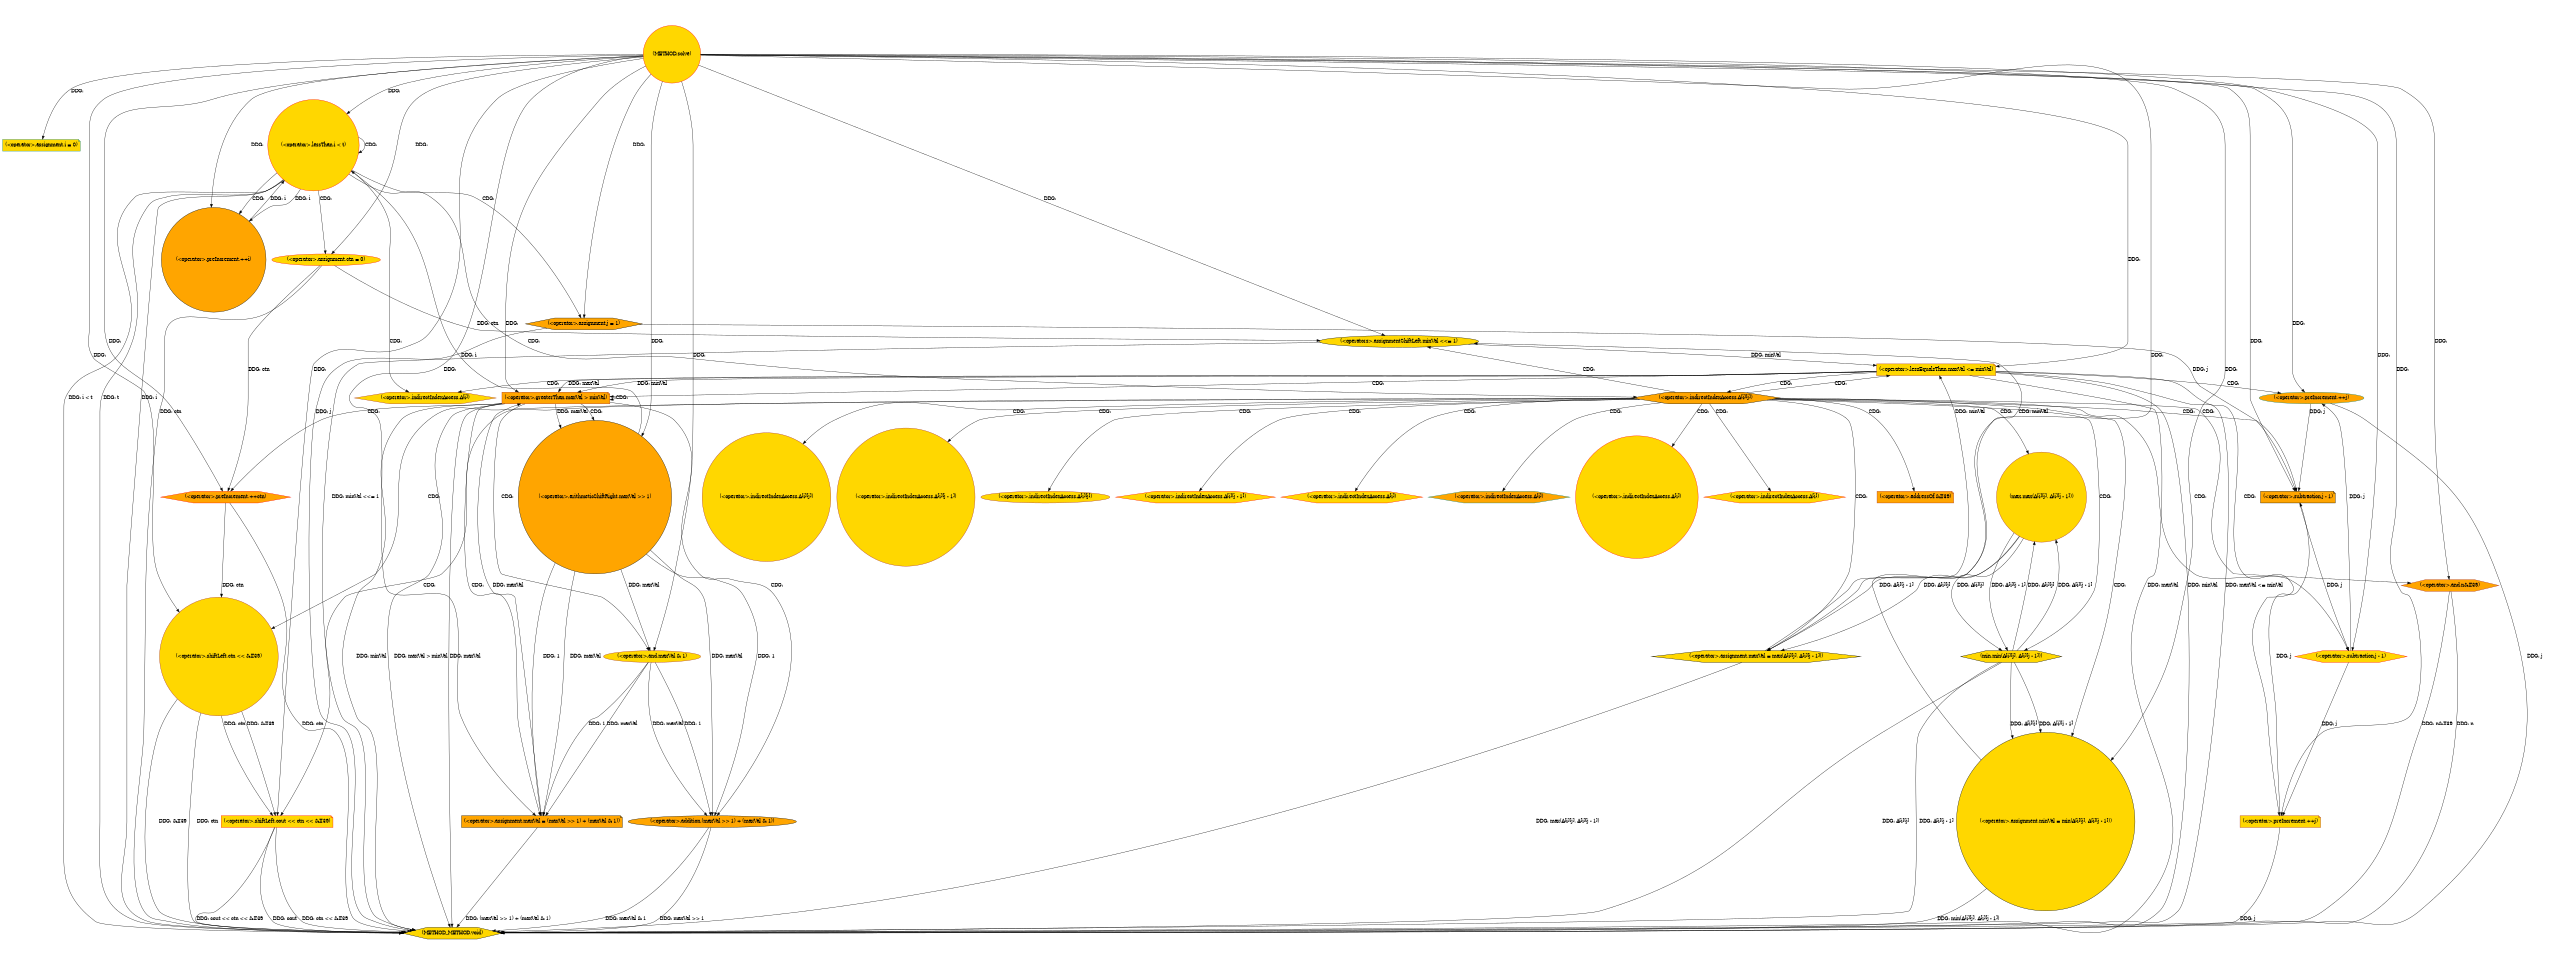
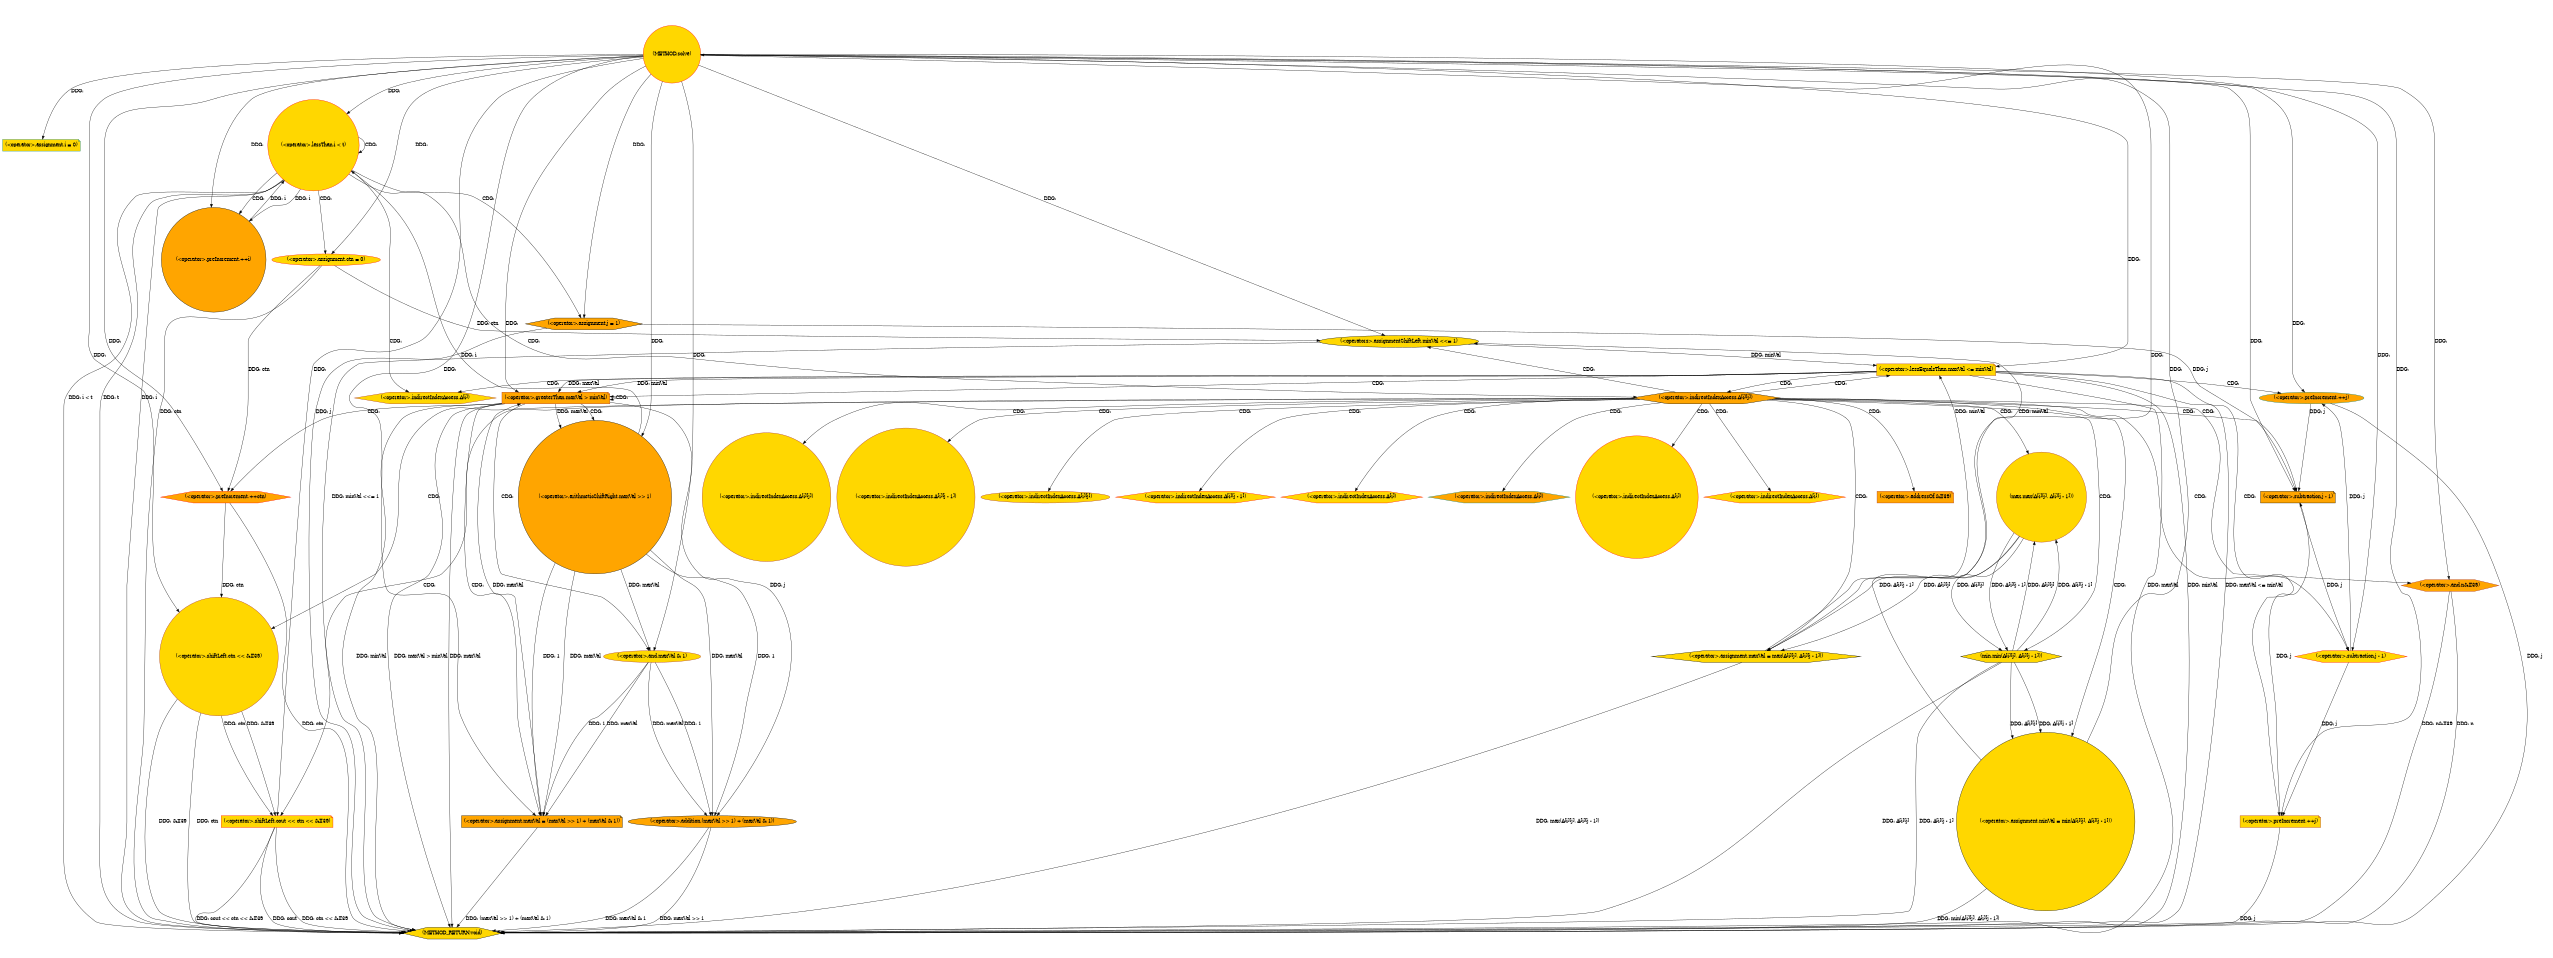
(2182, 92) -> (1777, 80)
(778, 585) -> (778, 585)
(452, 933) -> (452, 933)
